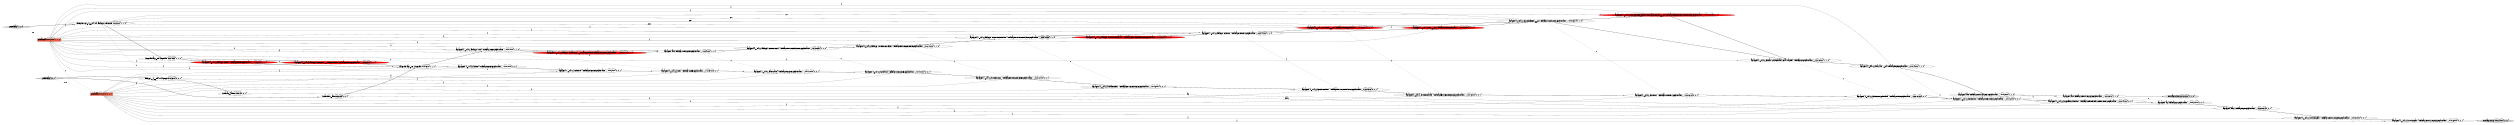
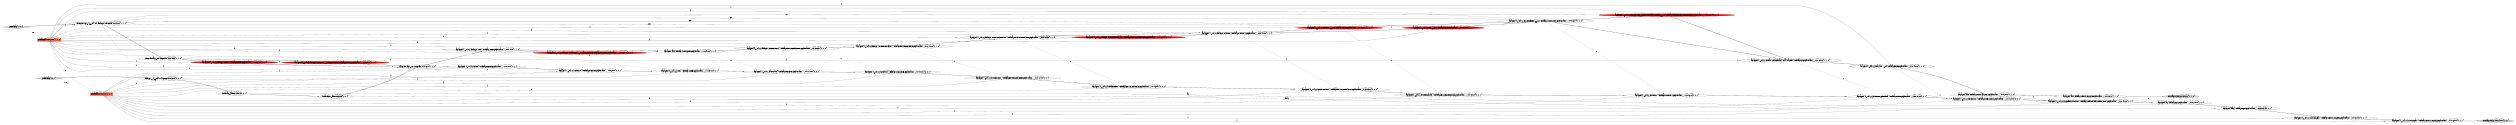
(189, 96) -> (284, 95)
